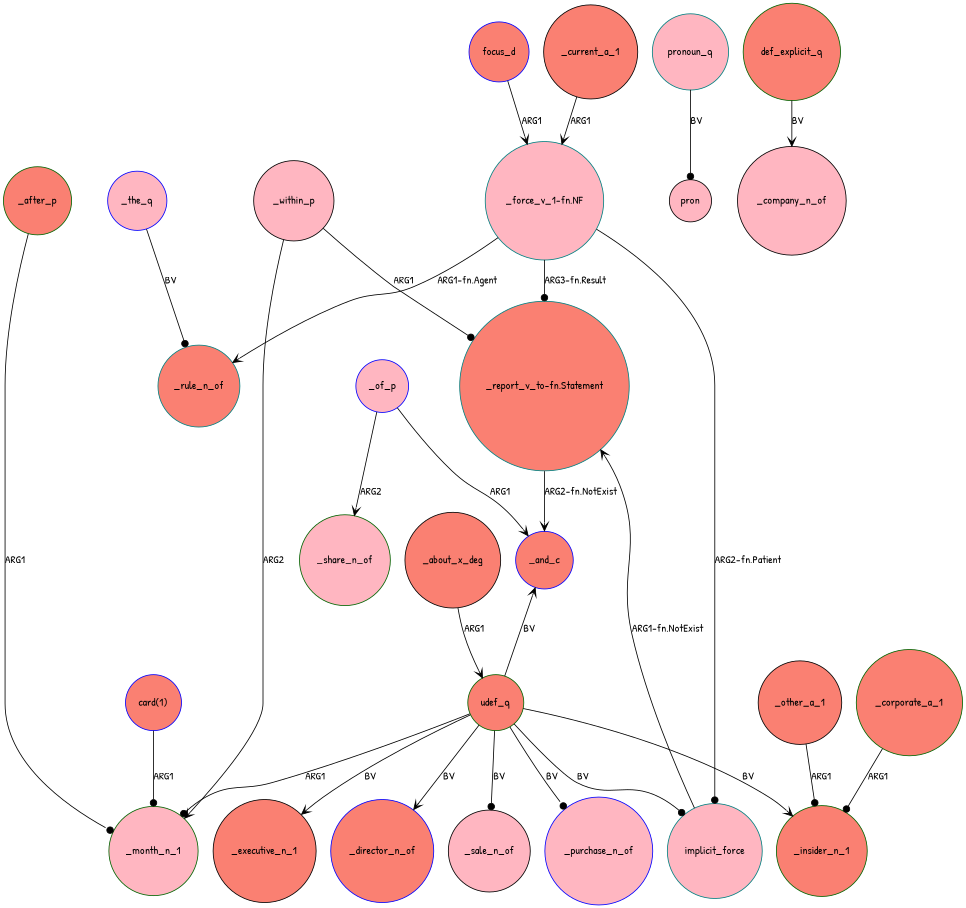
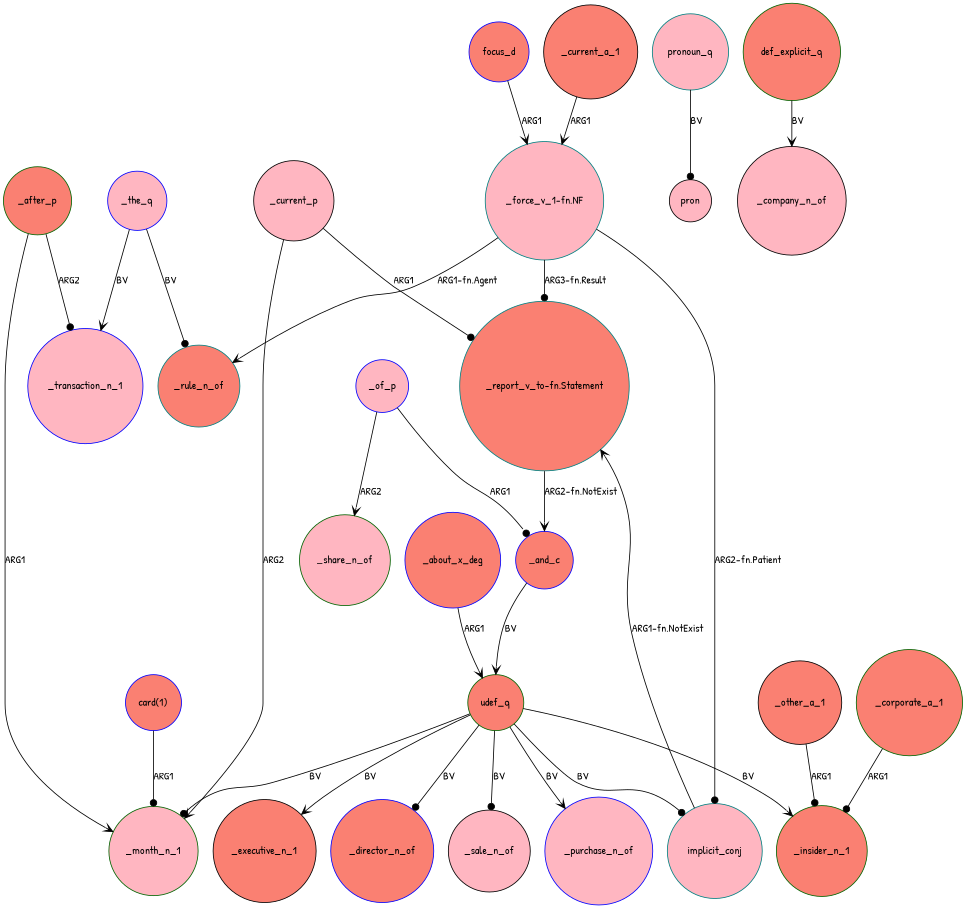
(294, 201) -> (294, 201)
none -> (85, 386)
(455, 474) -> (455, 474)
(5, 551) -> (5, 551)
(453, 560) -> (453, 560)
(519, 636) -> (505, 622)
(448, 765) -> (448, 765)
(534, 765) -> (534, 765)
(315, 777) -> (315, 777)
(715, 851) -> (715, 851)
